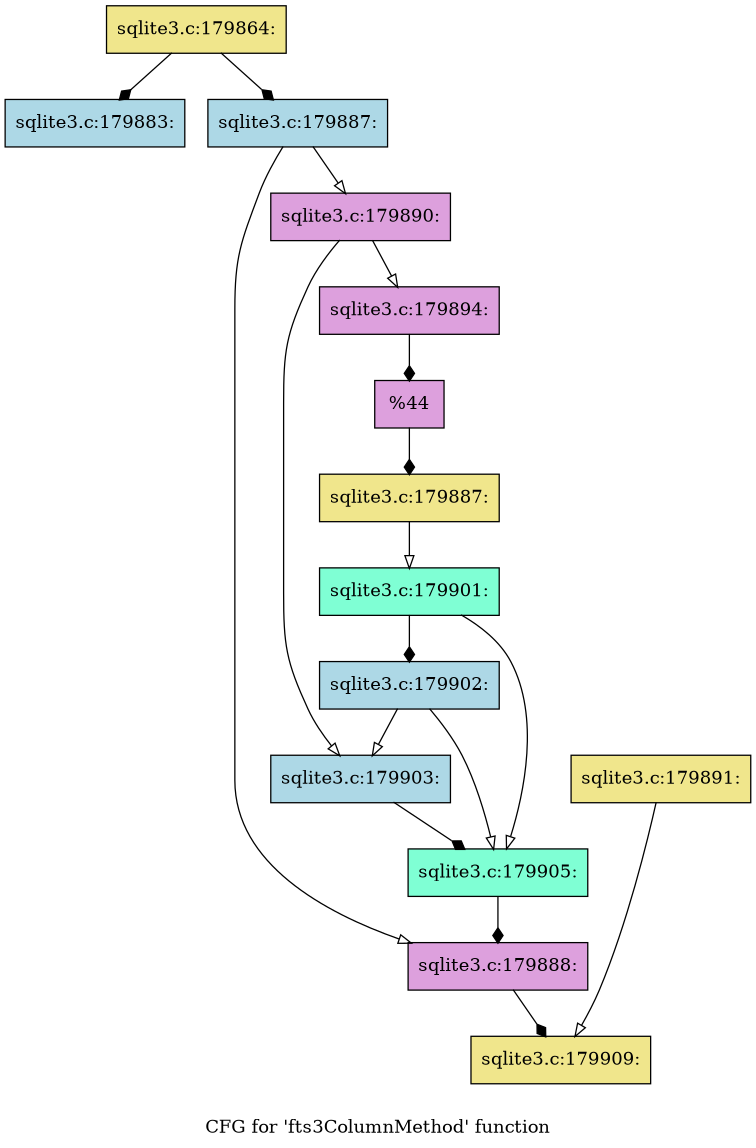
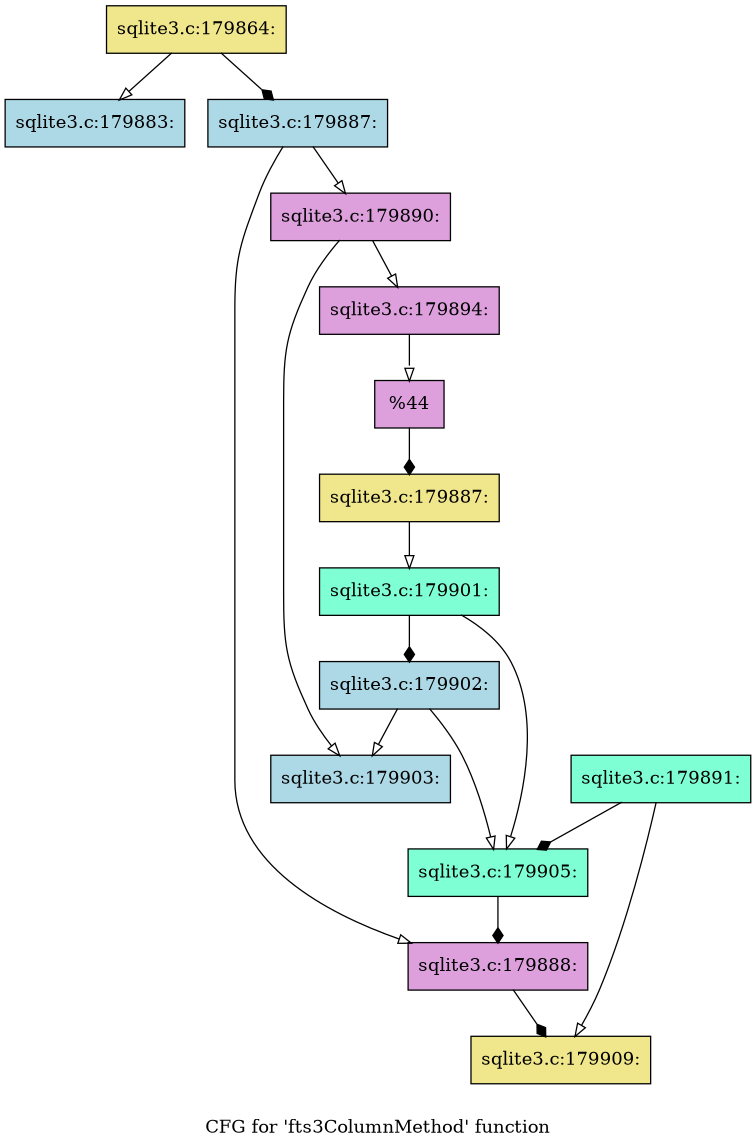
(150, 72) -> (150, 72)
(409, 350) -> (409, 350)
(661, 779) -> (661, 779)
(423, 821) -> (586, 822)
